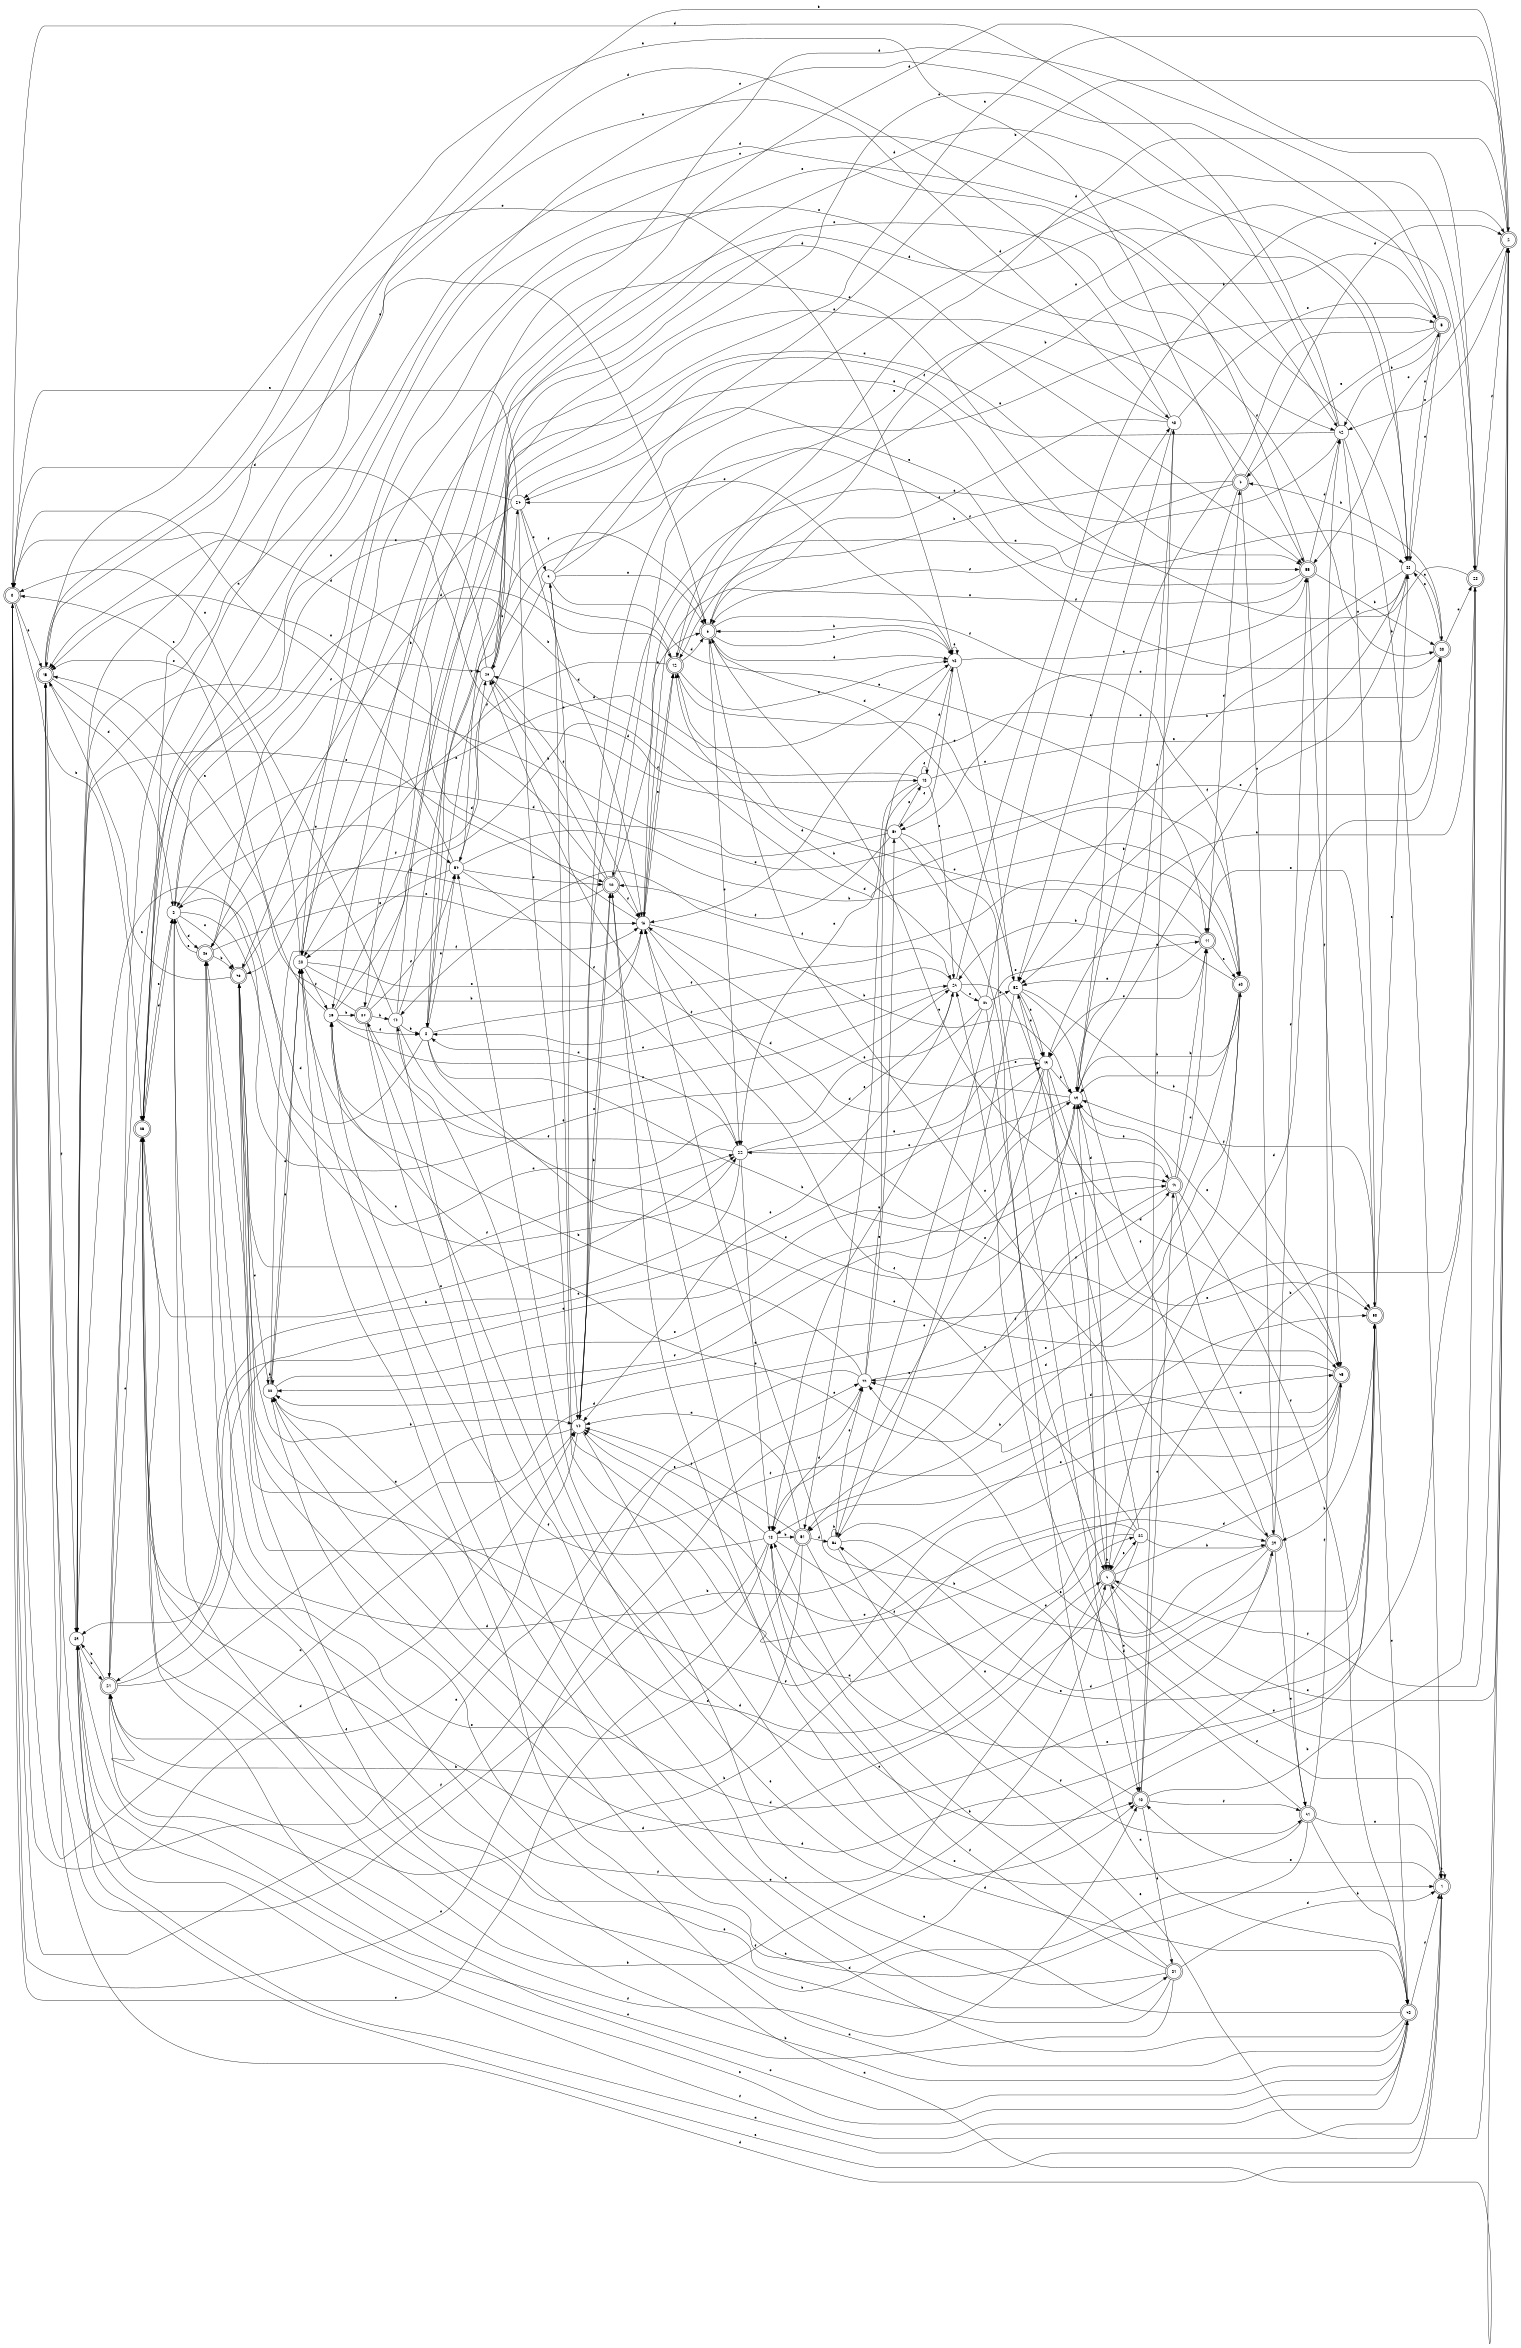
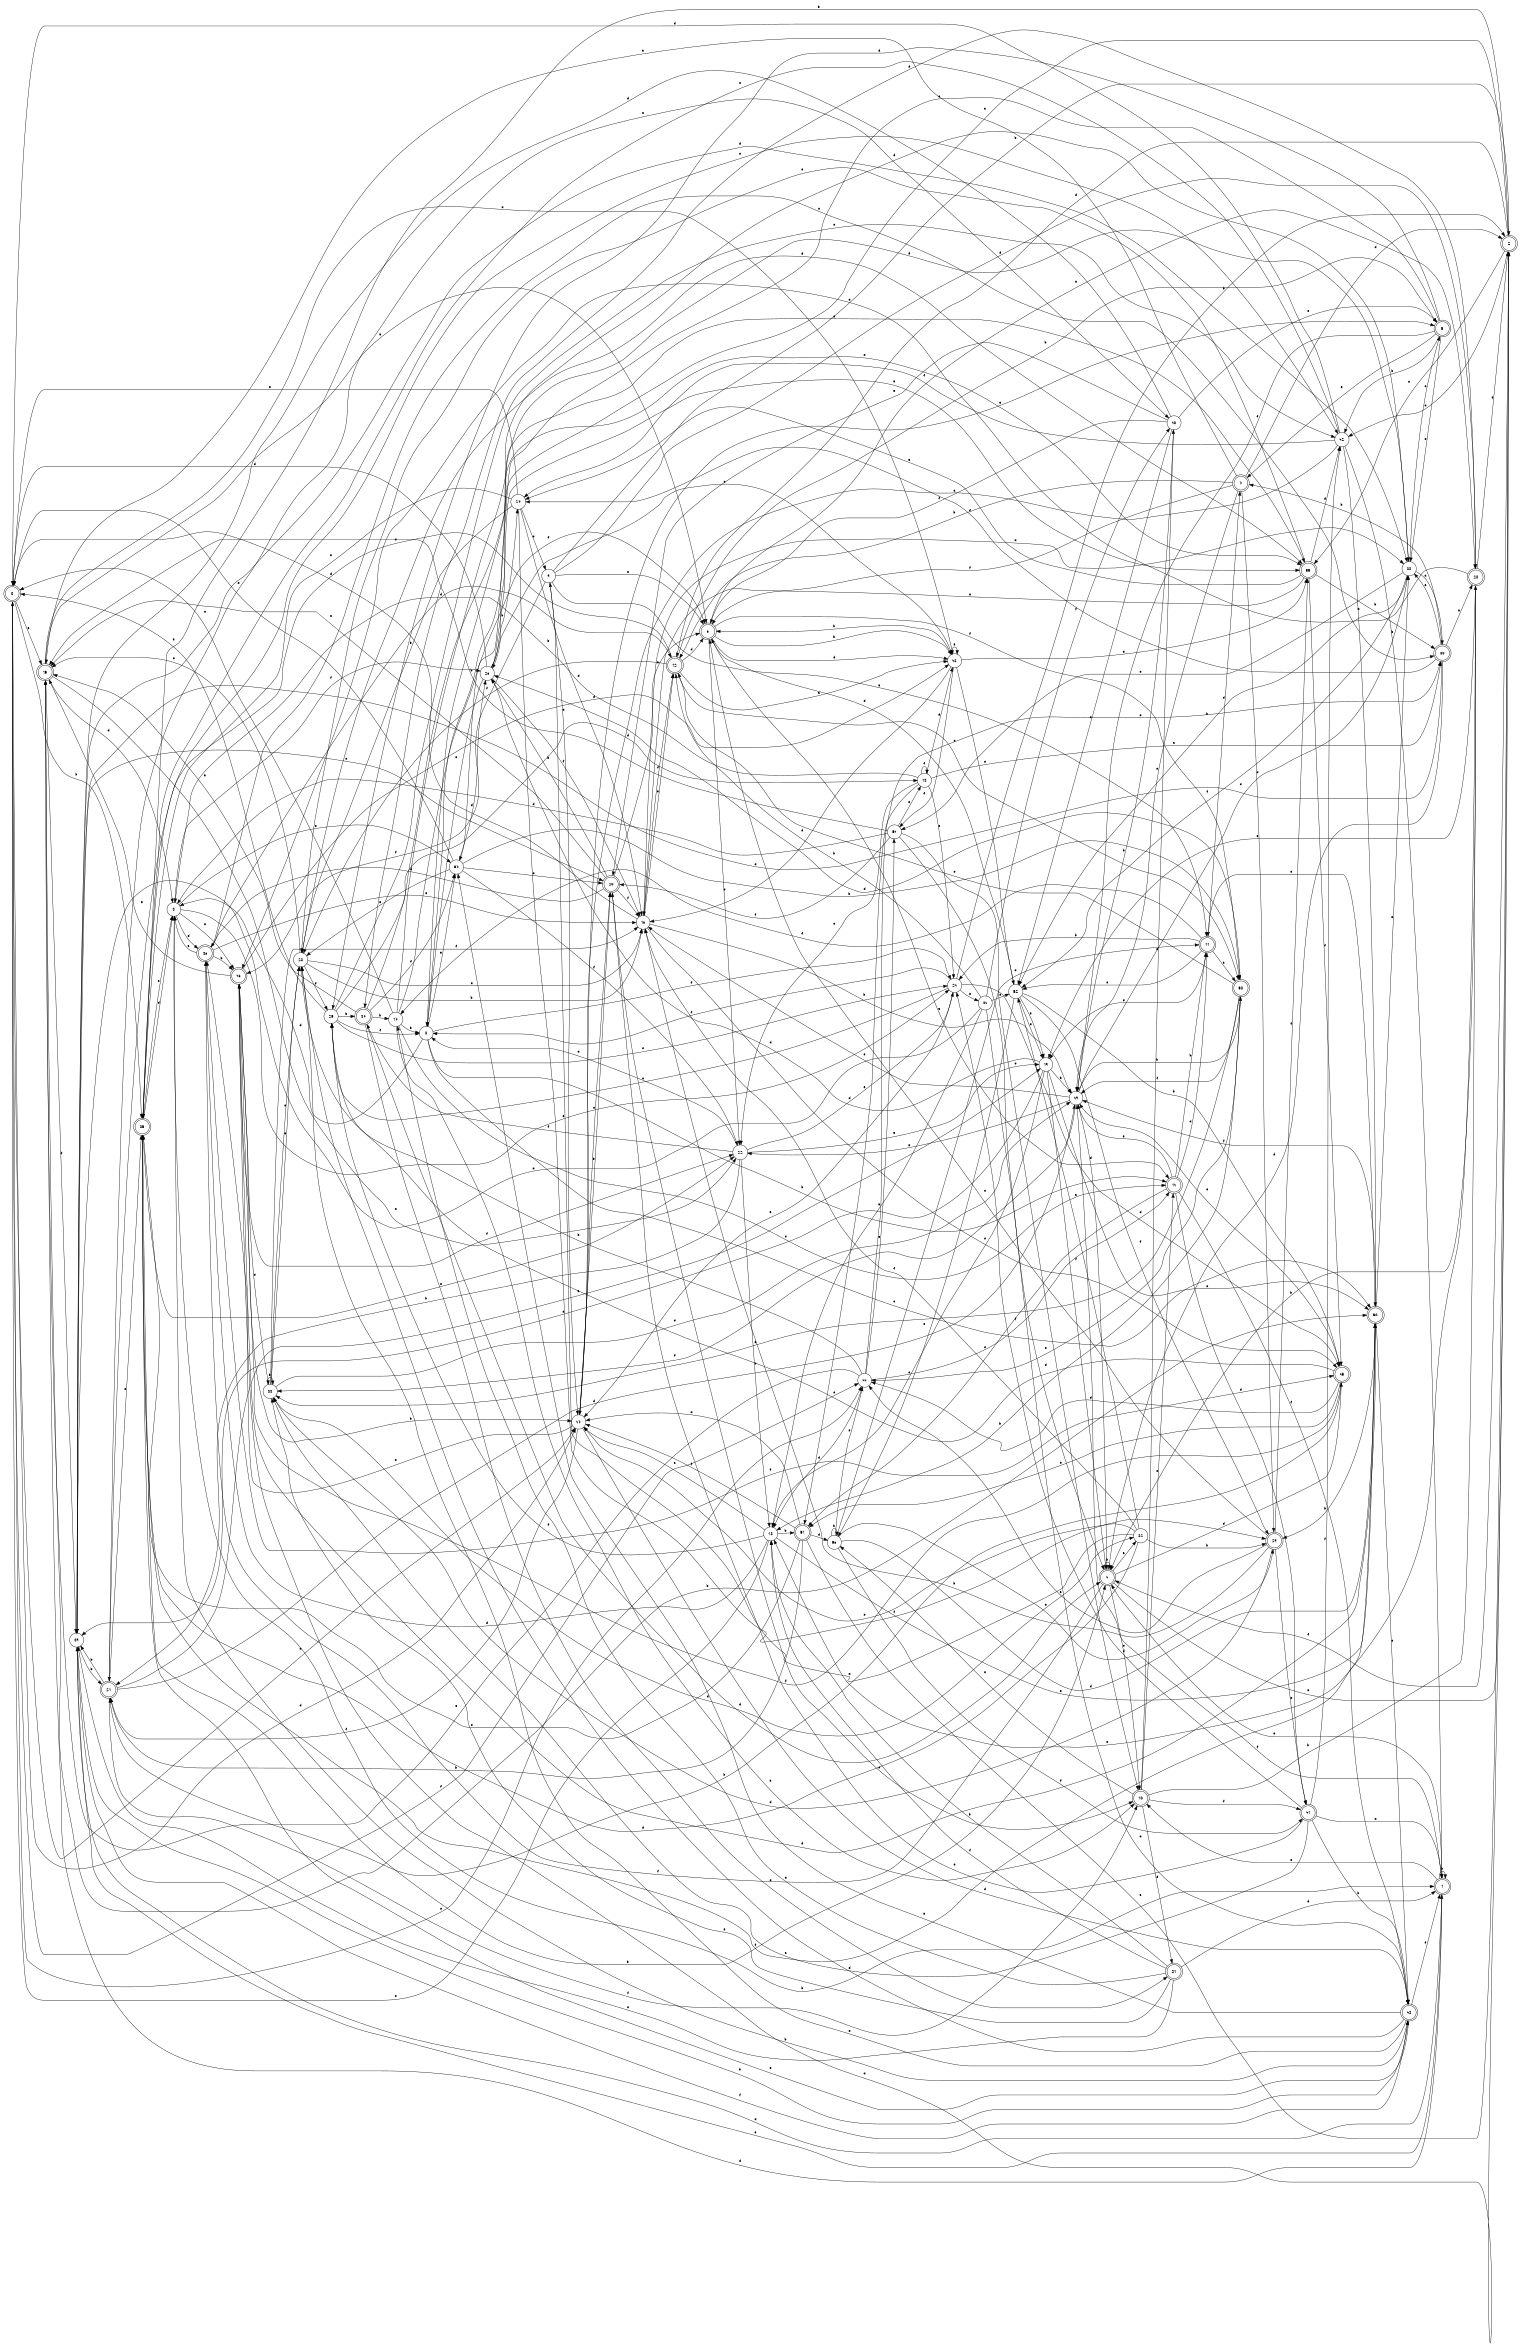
(1241, 984) -> (1241, 988)
